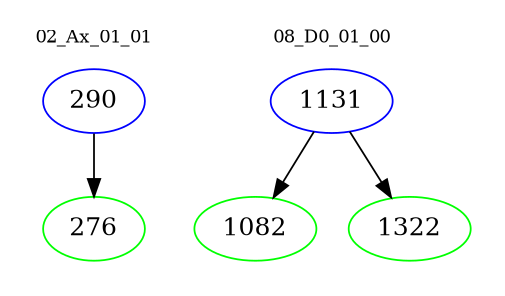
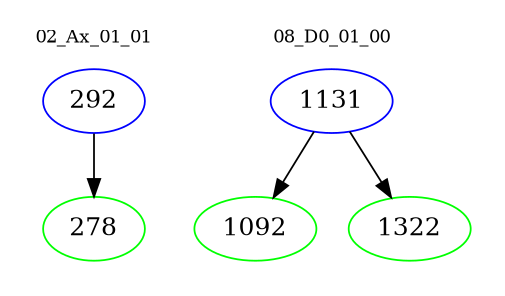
(94, 101) -> (94, 101)
(94, 229) -> (94, 229)
(255, 229) -> (255, 229)
